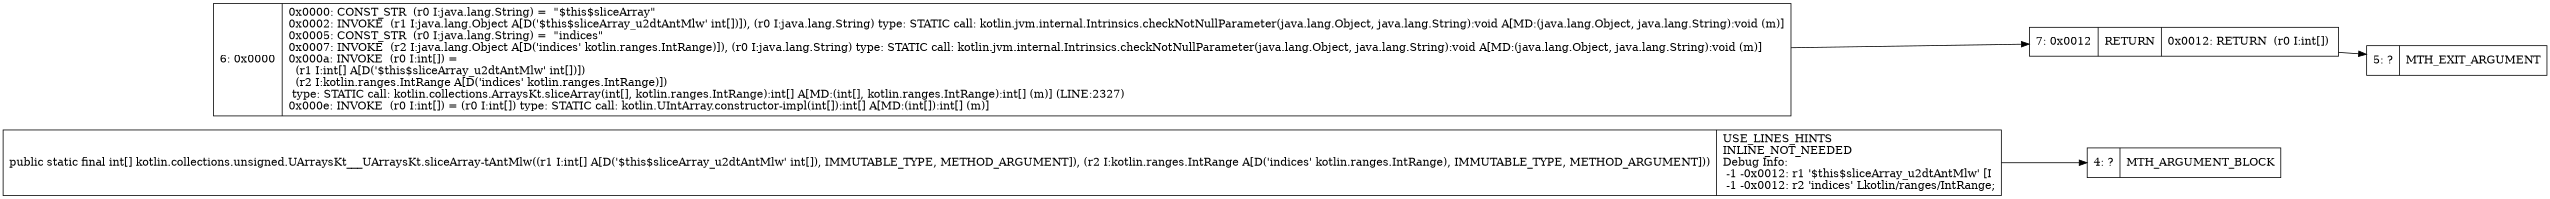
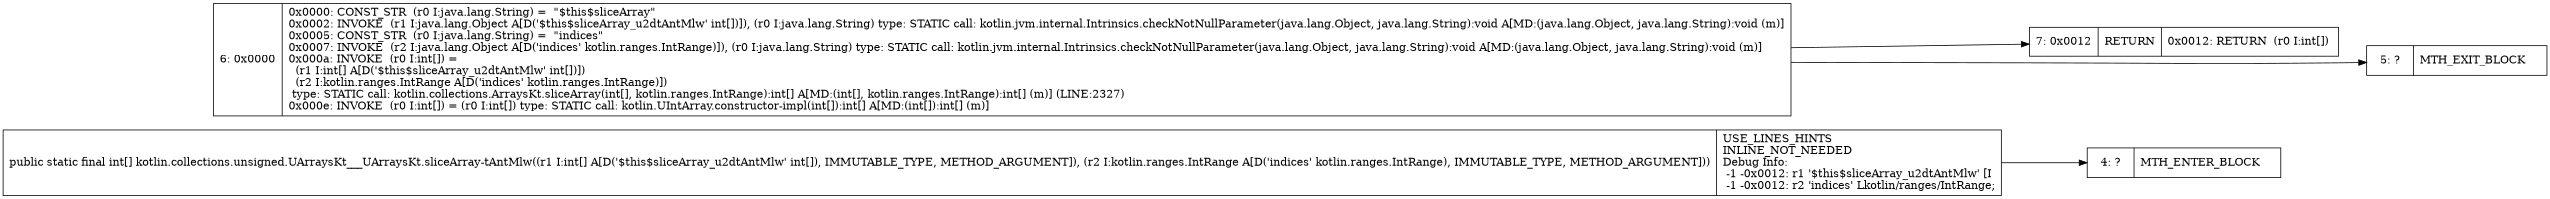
(2349, 53) -> (2075, 63)
(2473, 60) -> (2473, 60)
(2200, 162) -> (2200, 162)
